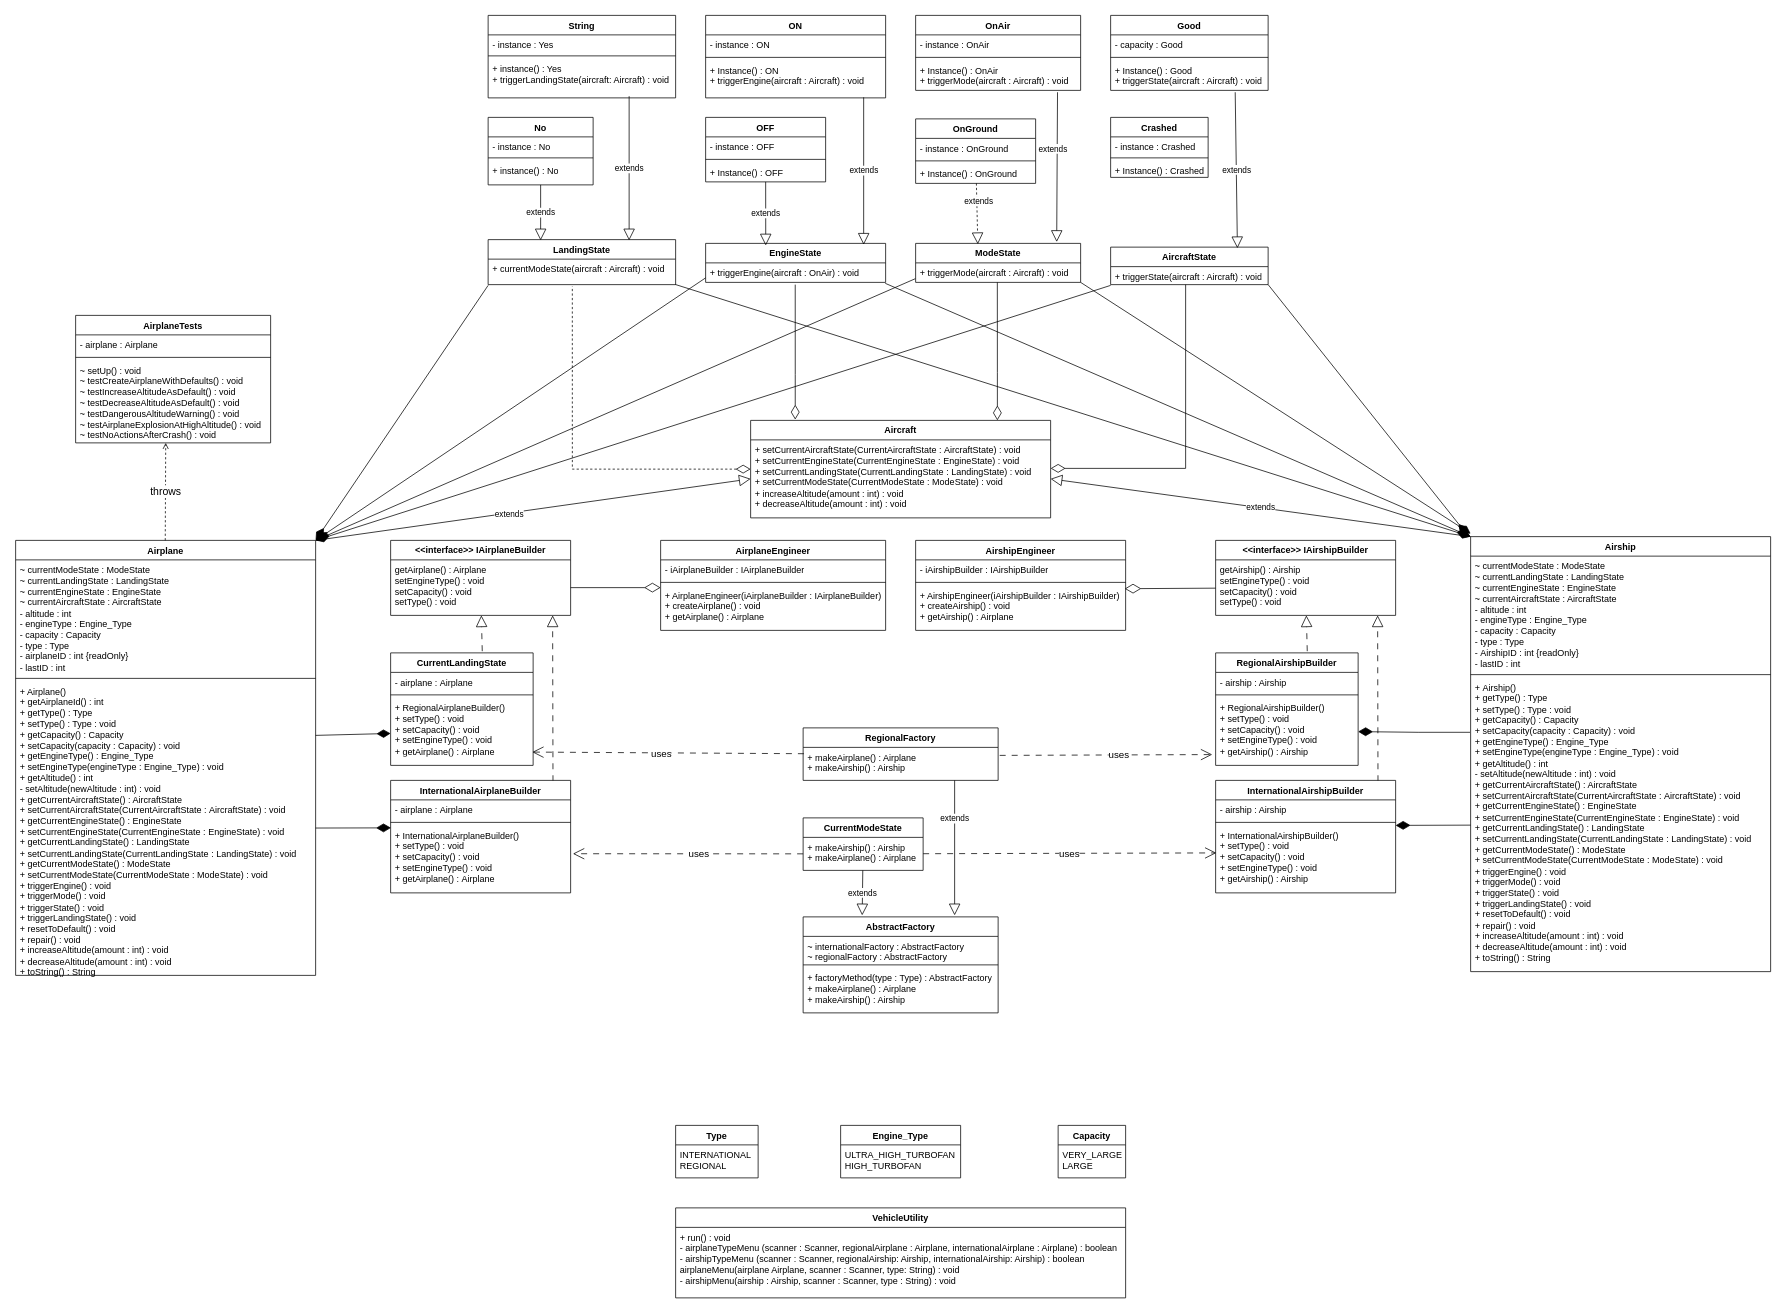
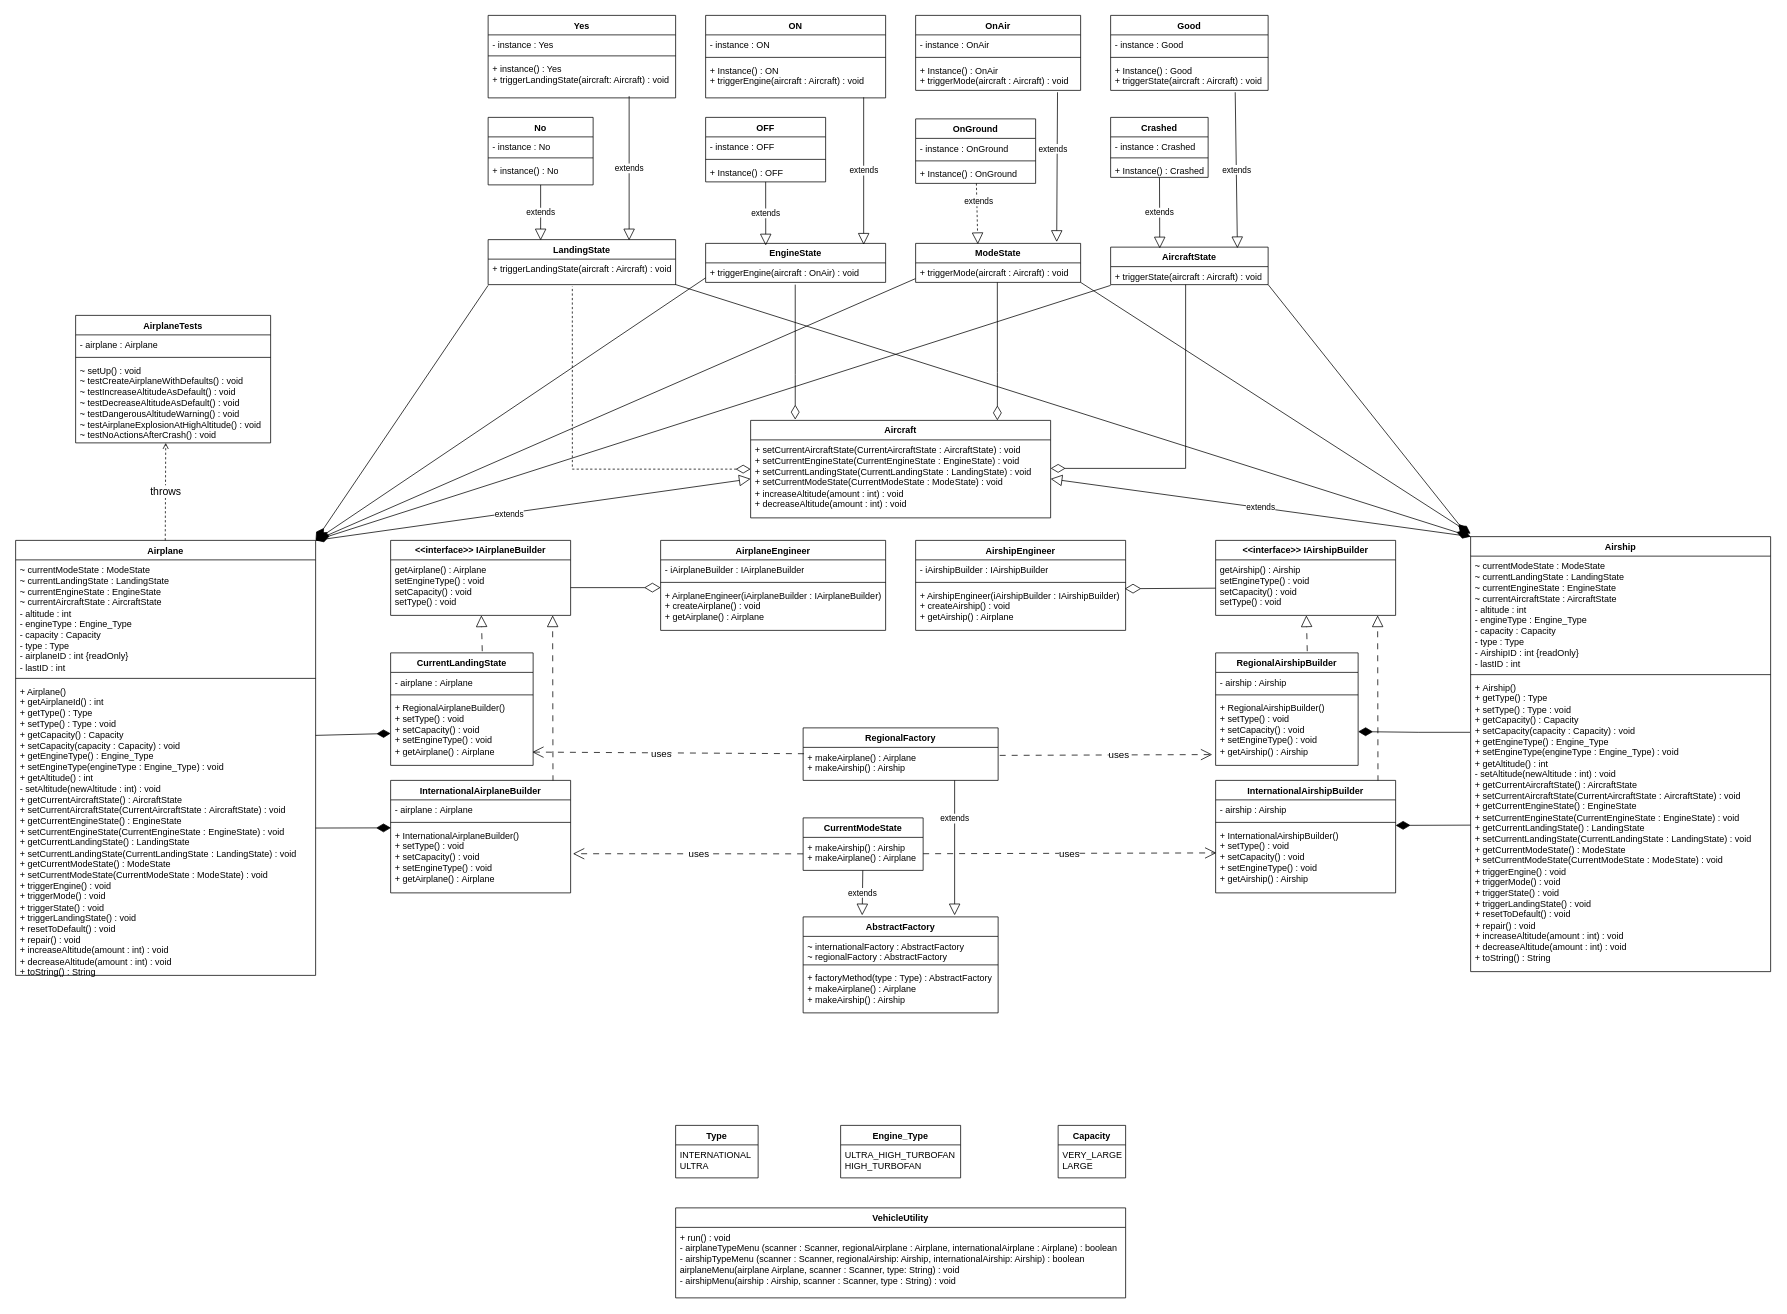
(582, 26) -> (582, 26)
(1152, 46) -> (1152, 46)
none -> (1159, 208)
(582, 275) -> (582, 275)
(1172, 407) -> none
(713, 1161) -> (713, 1161)
